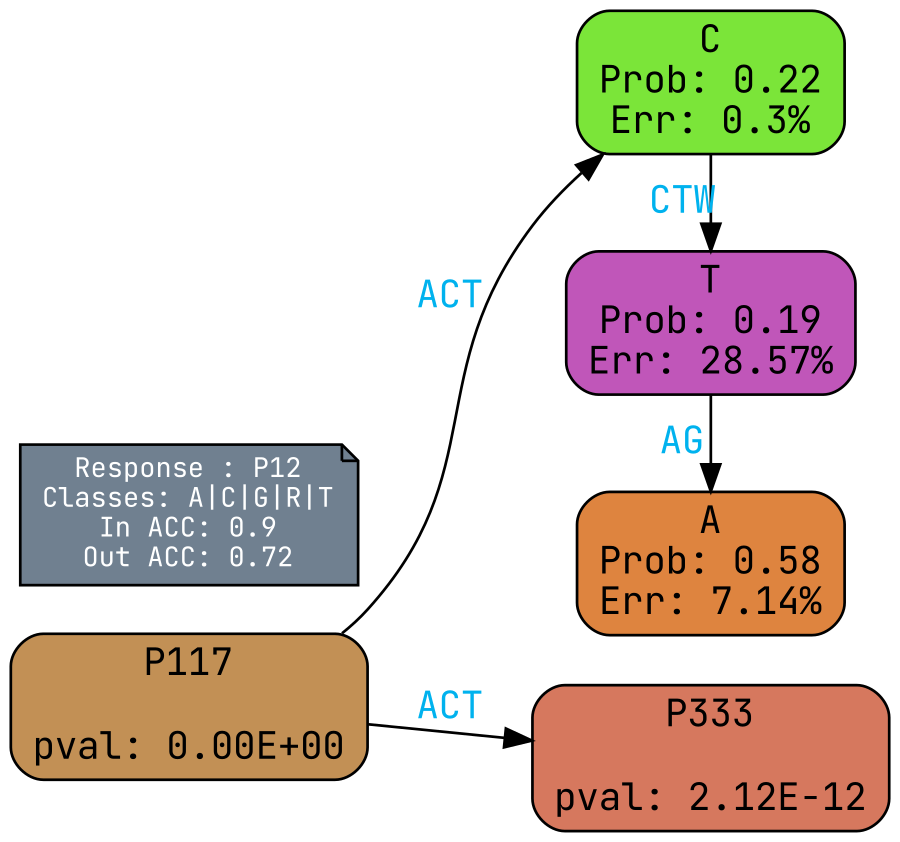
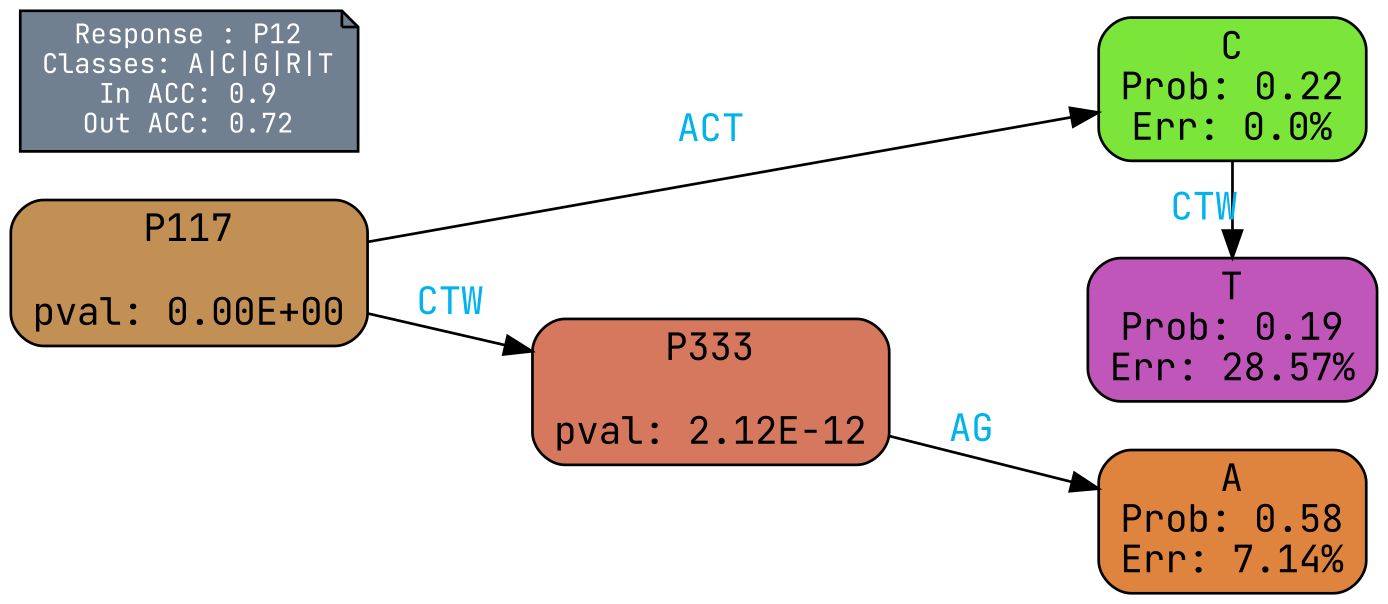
(711, 82) -> (1232, 89)
(711, 430) -> (981, 459)
(450, 708) -> (450, 304)
